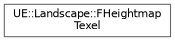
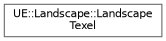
(87, 21) -> (83, 21)
